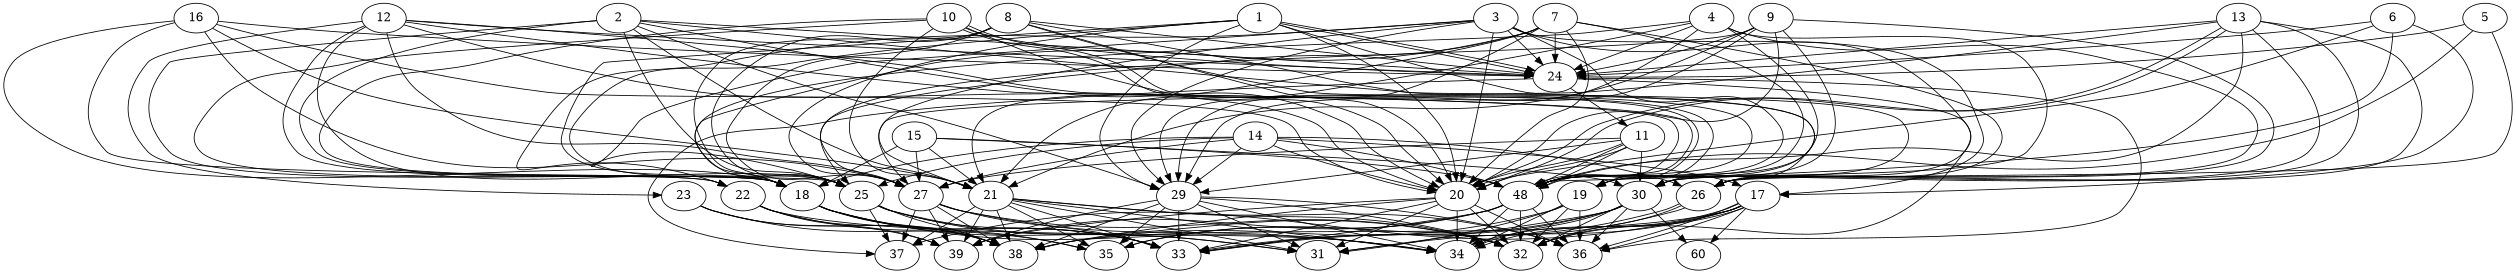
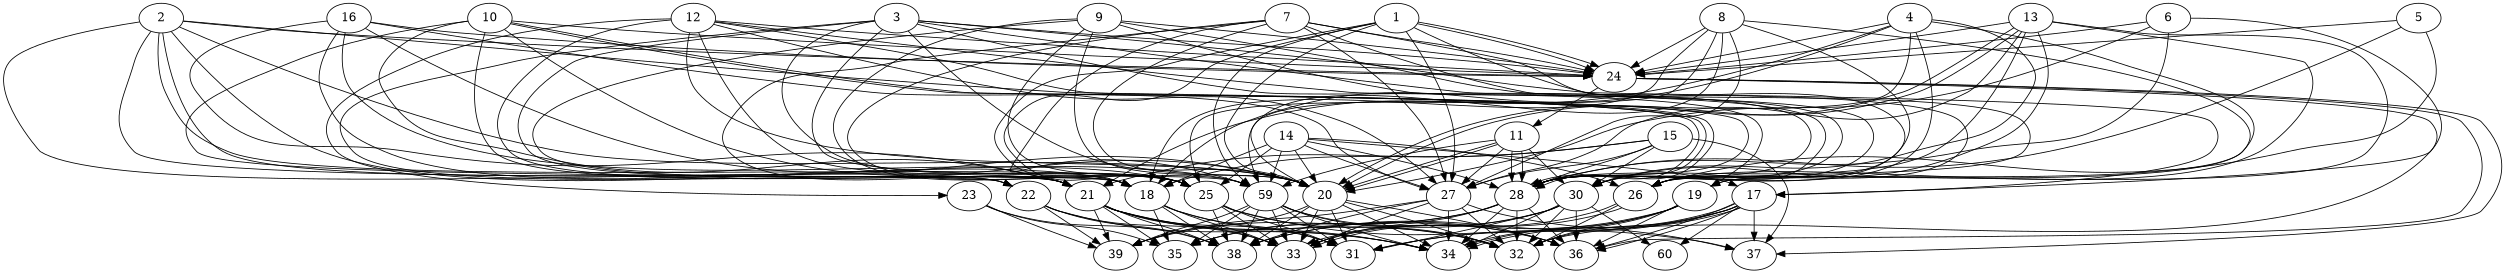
(1179, 196) -> (1266, 196)
(1521, 196) -> (1517, 196)
(948, 223) -> (1748, 153)
